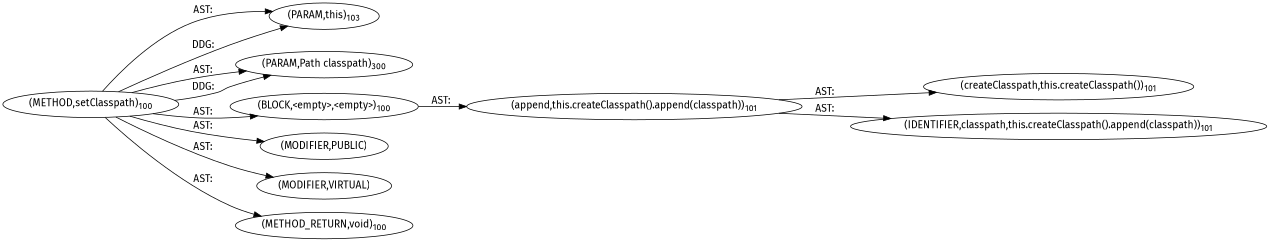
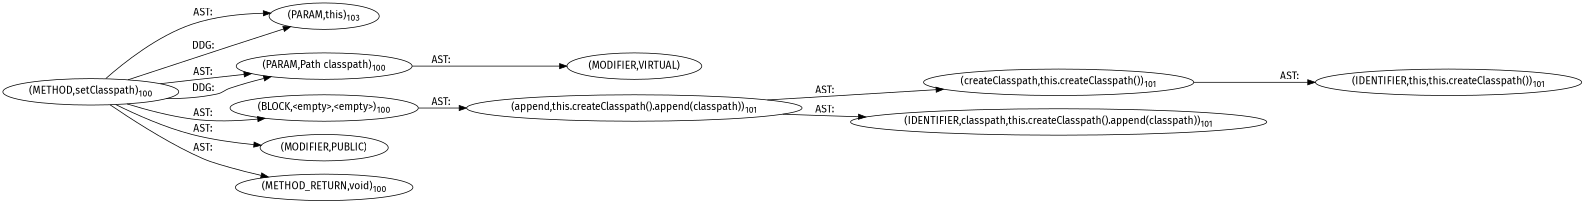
(379, 64) -> (379, 65)
none -> (1449, 82)
(189, 151) -> (486, 66)
